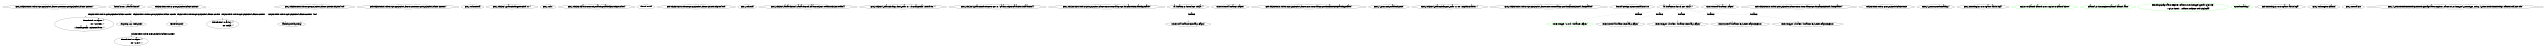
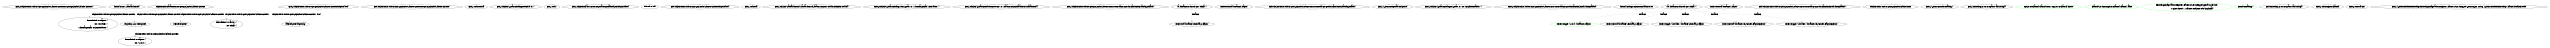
(177, 7) -> (181, 7)
